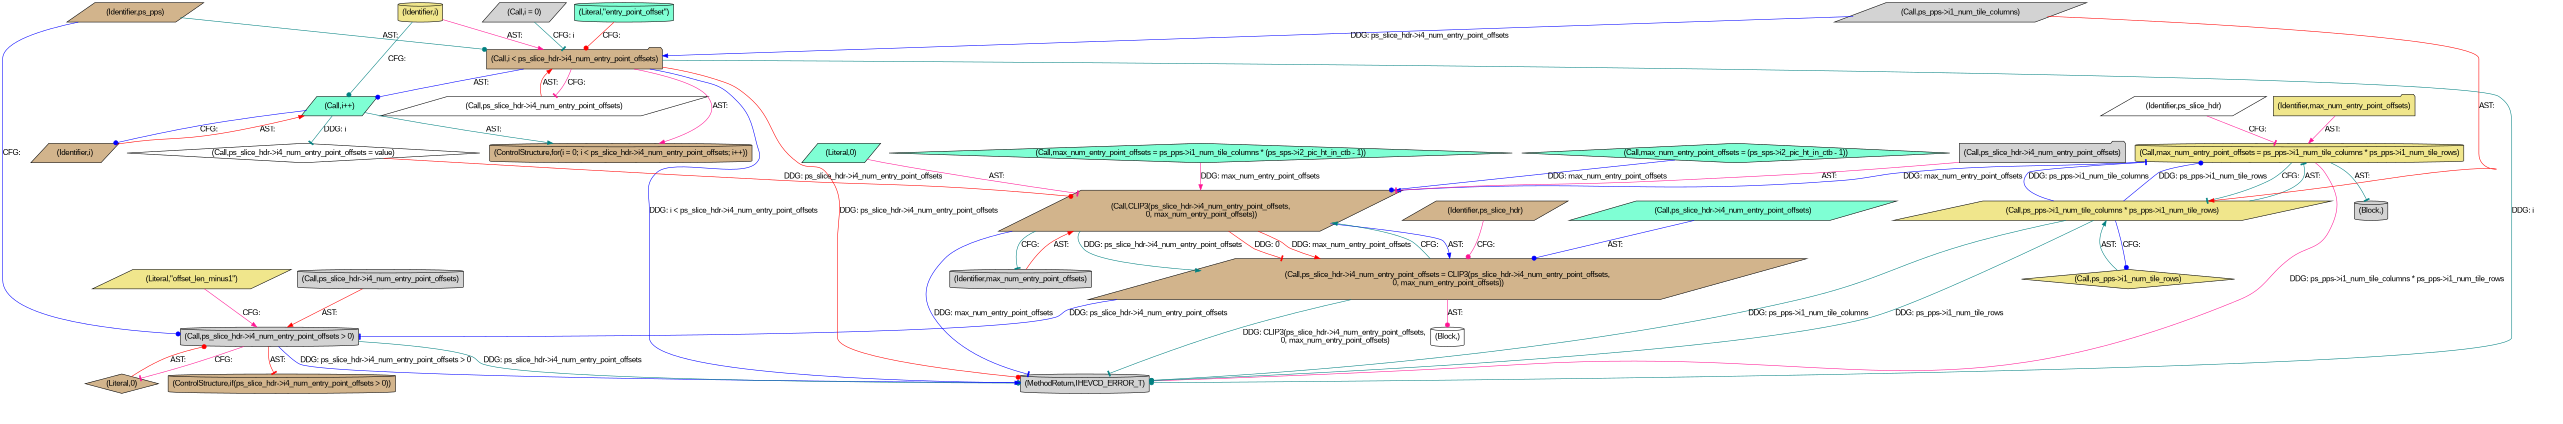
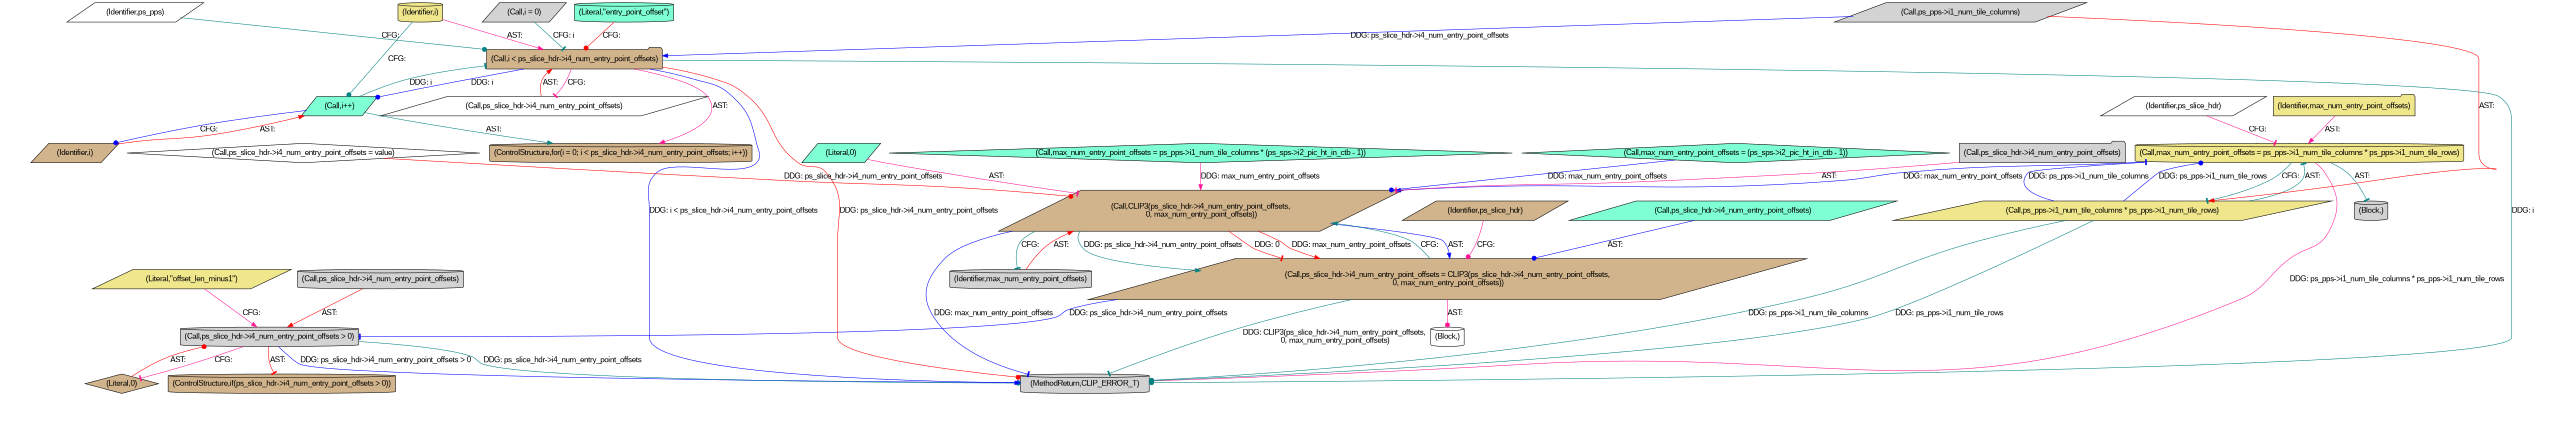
(135, 12) -> (135, 12)
(392, 36) -> (392, 36)
(482, 83) -> (482, 83)
(322, 129) -> (420, 76)
(3, 221) -> none
(2128, 279) -> none
(1085, 384) -> (1085, 384)
